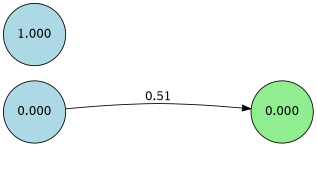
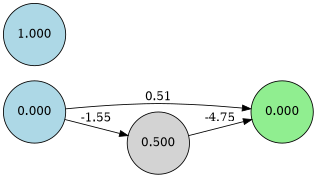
none -> (158, 143)
